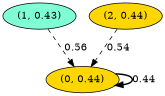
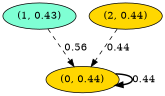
(118, 48) -> (118, 48)
